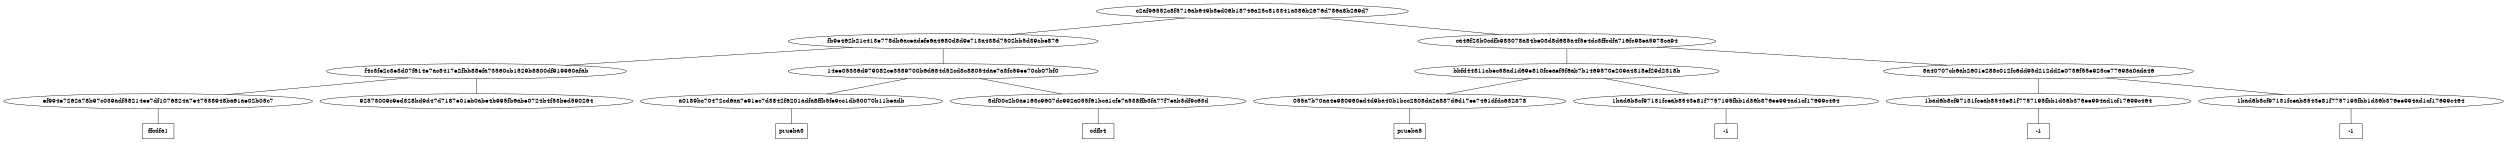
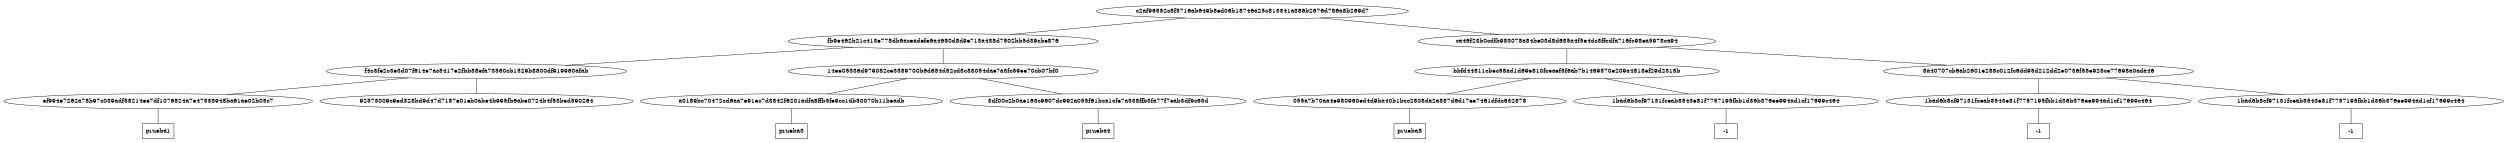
(158, 131) -> (158, 131)
(1098, 131) -> (1098, 131)
